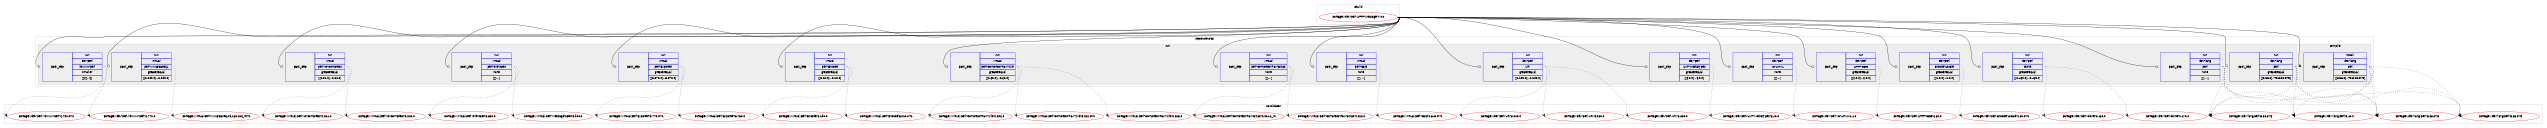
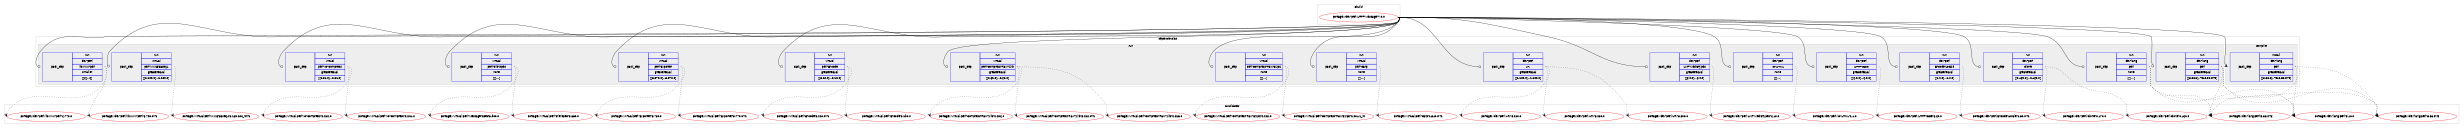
(2417, 117) -> none
